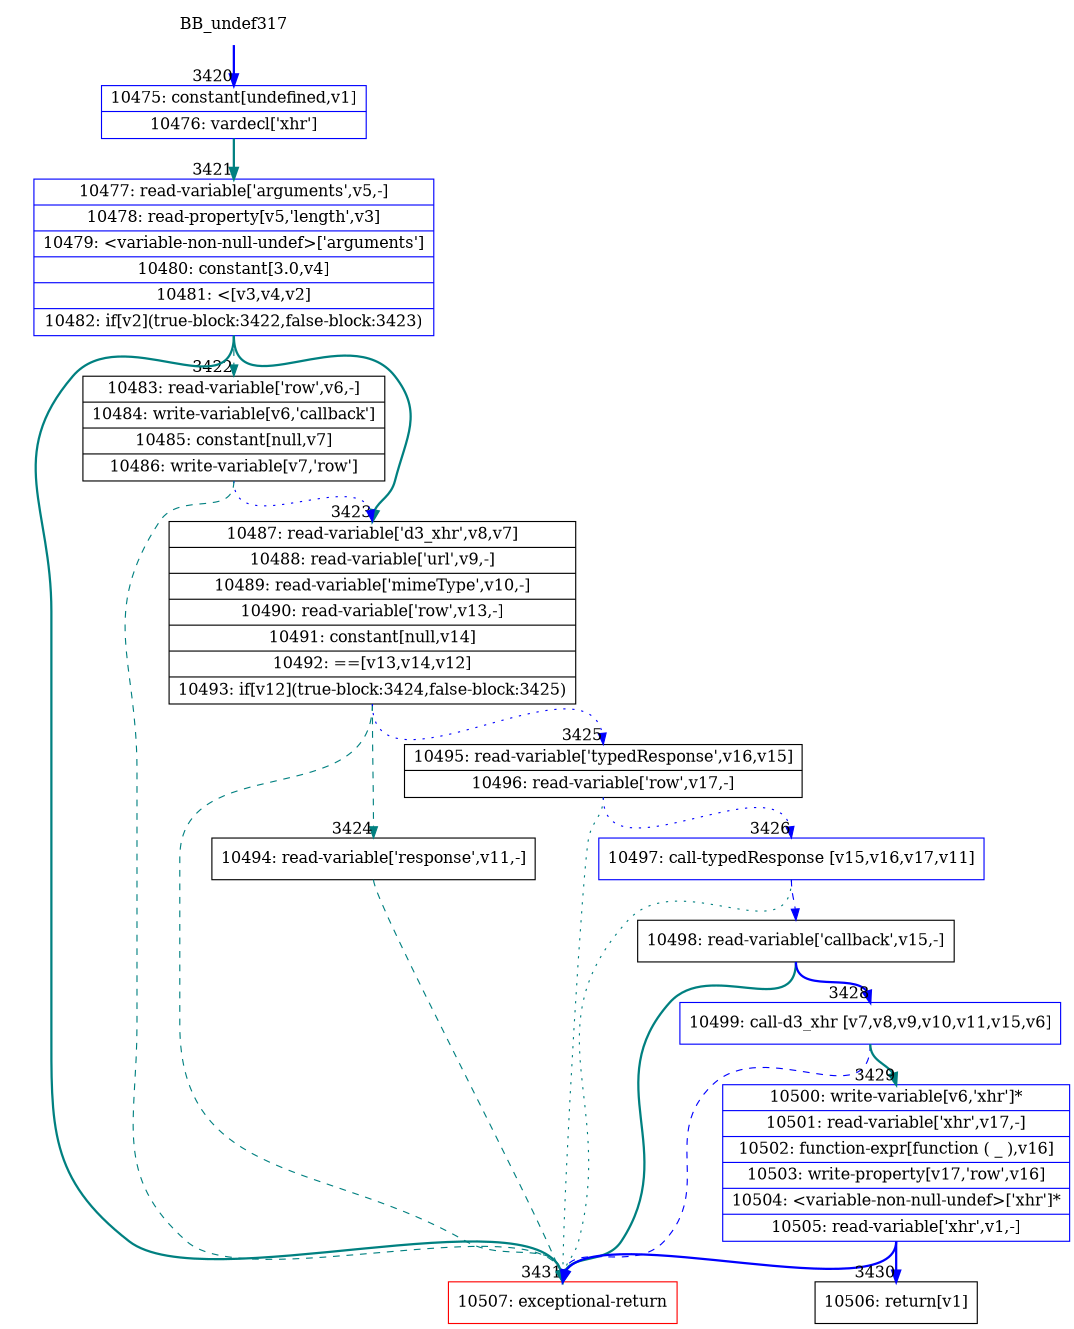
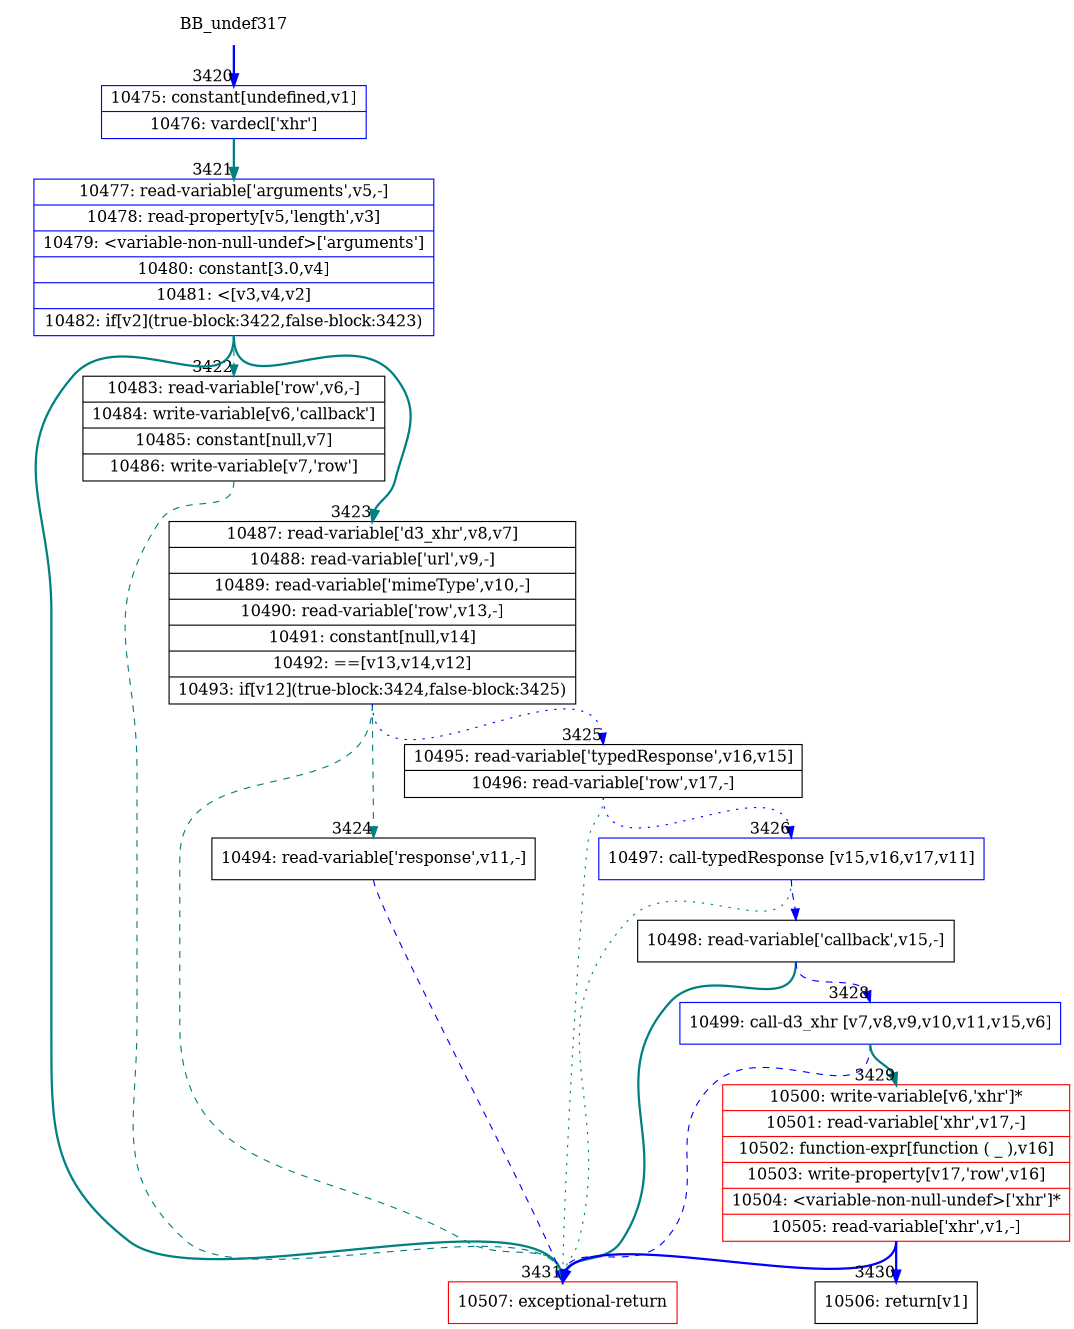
(297, 502) -> none
(827, 982) -> (827, 982)
(466, 1076) -> (466, 1076)
(896, 1163) -> (896, 1163)
